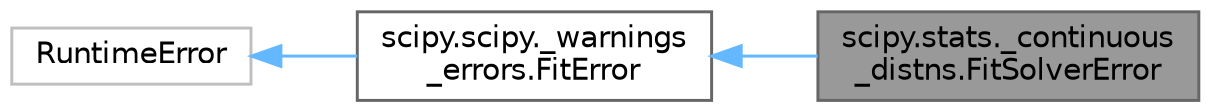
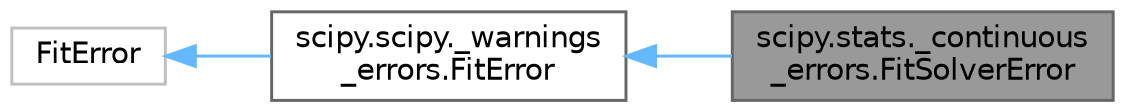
(131, 56) -> (89, 56)
(1008, 56) -> (923, 56)
